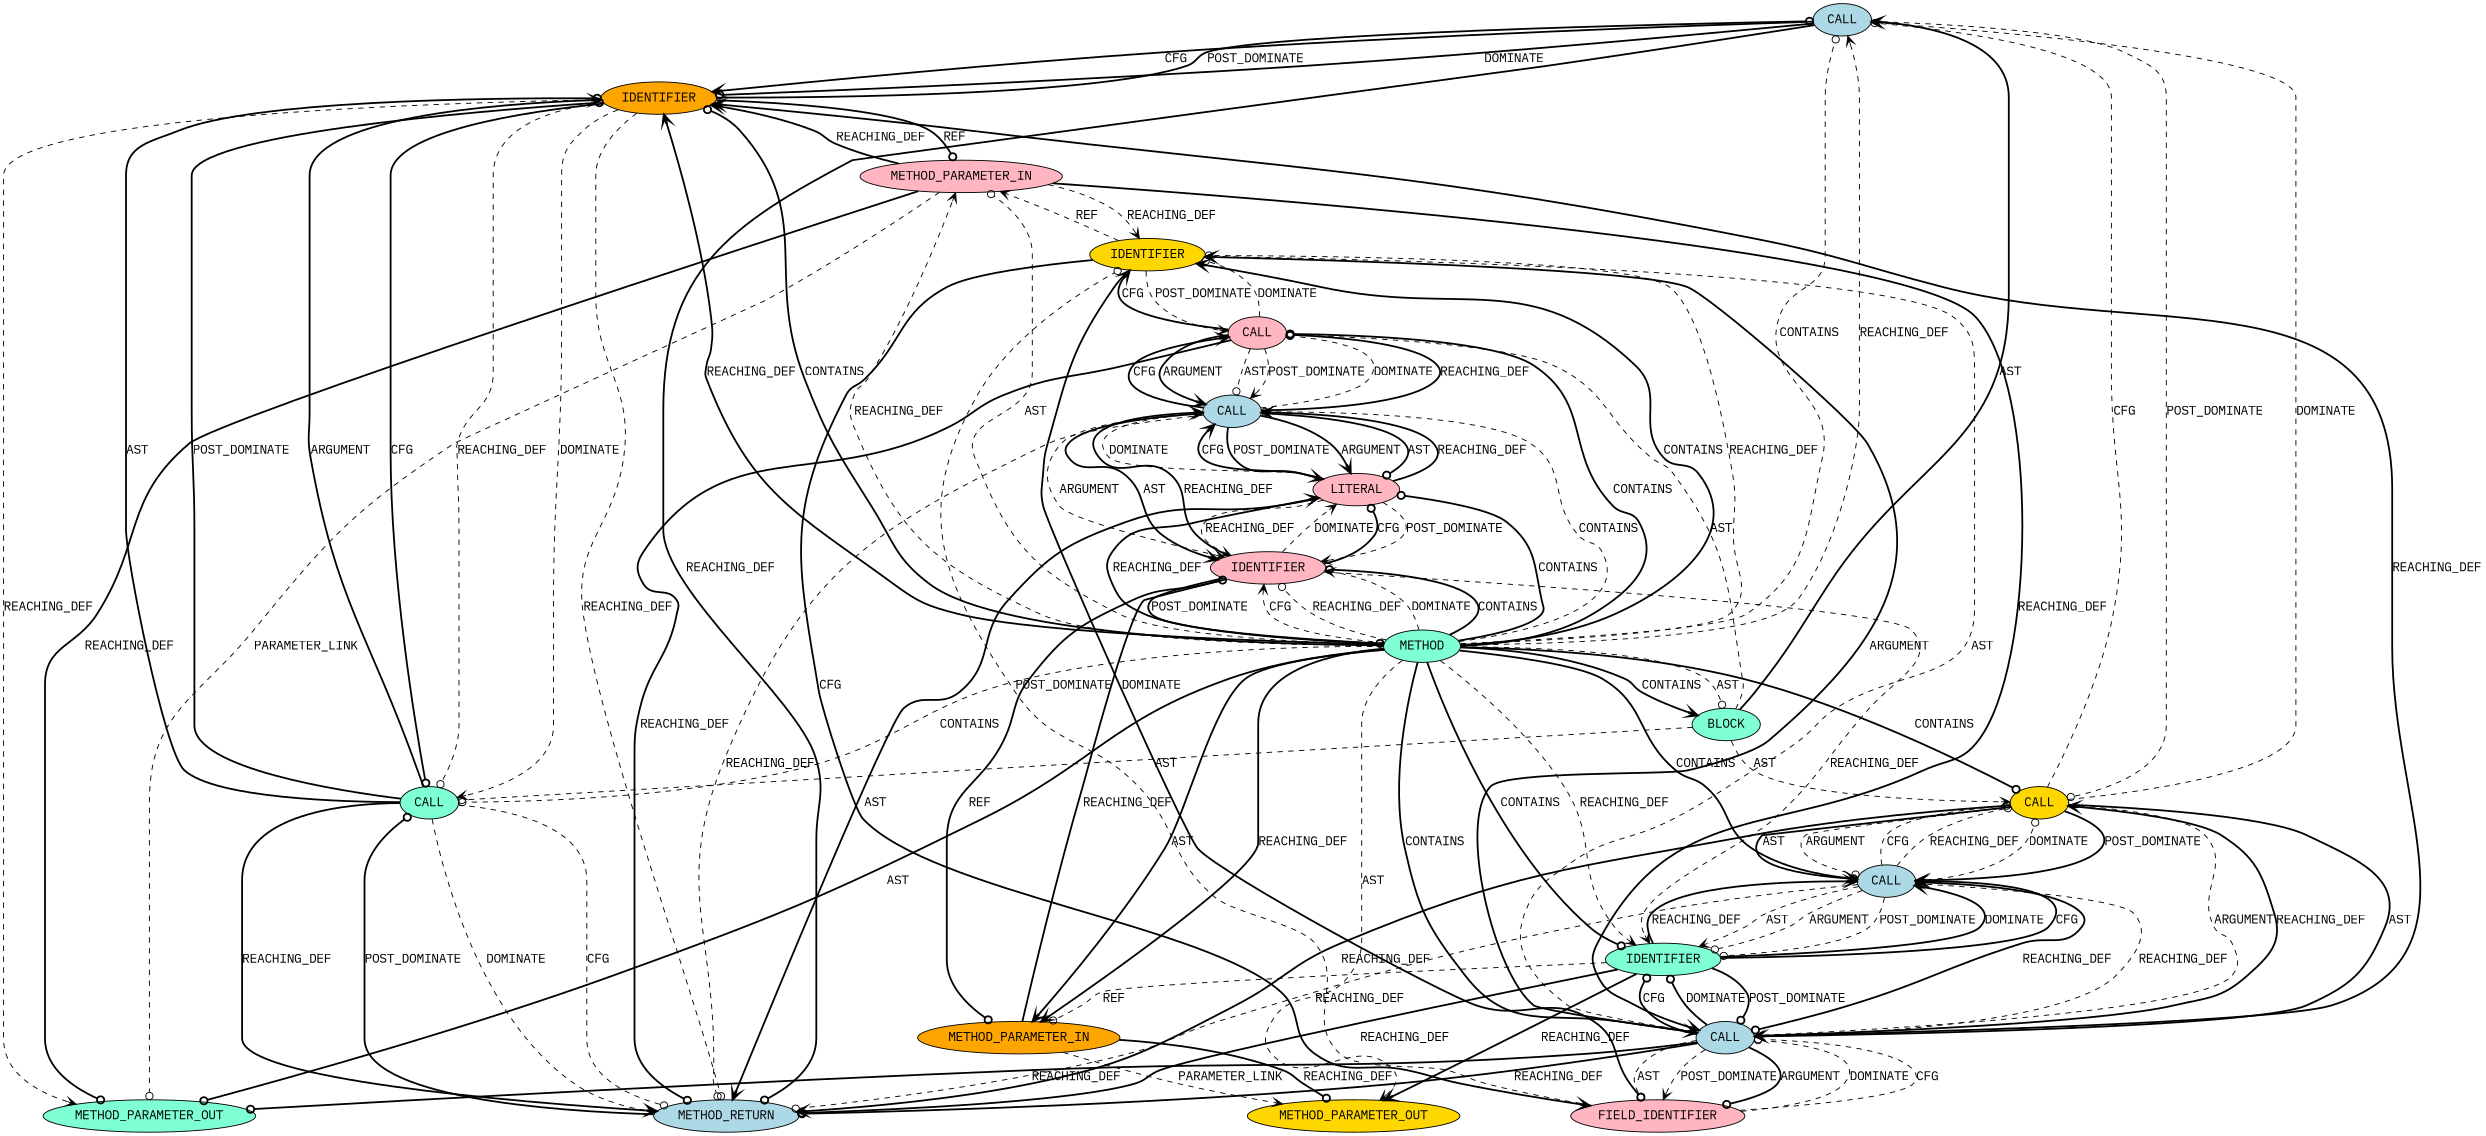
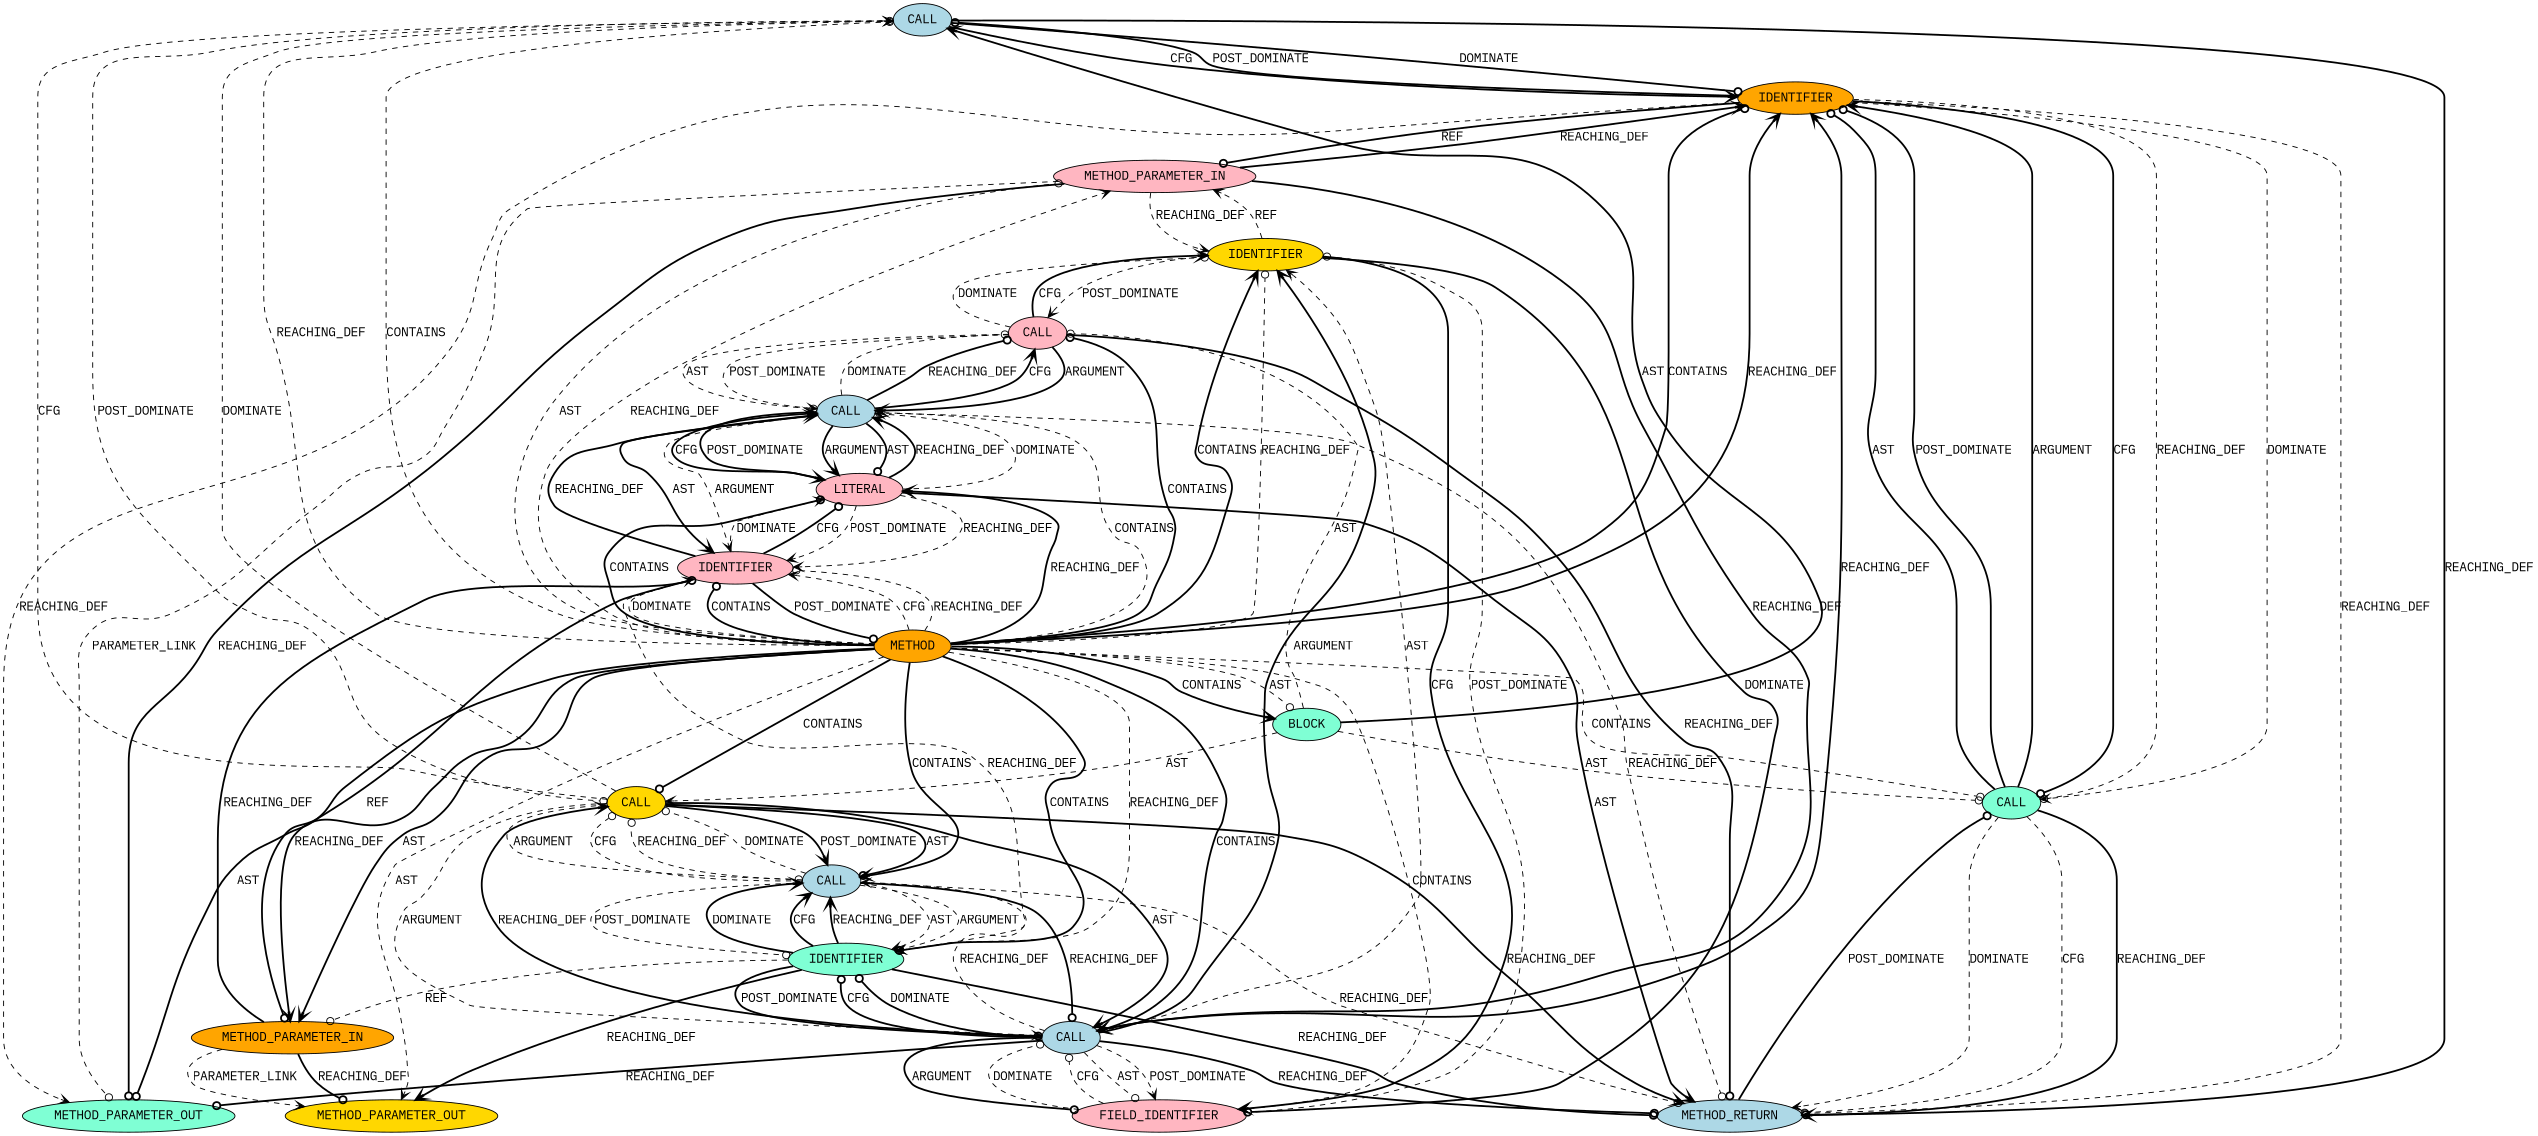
(1422, 646) -> (913, 646)
none -> (1374, 767)
